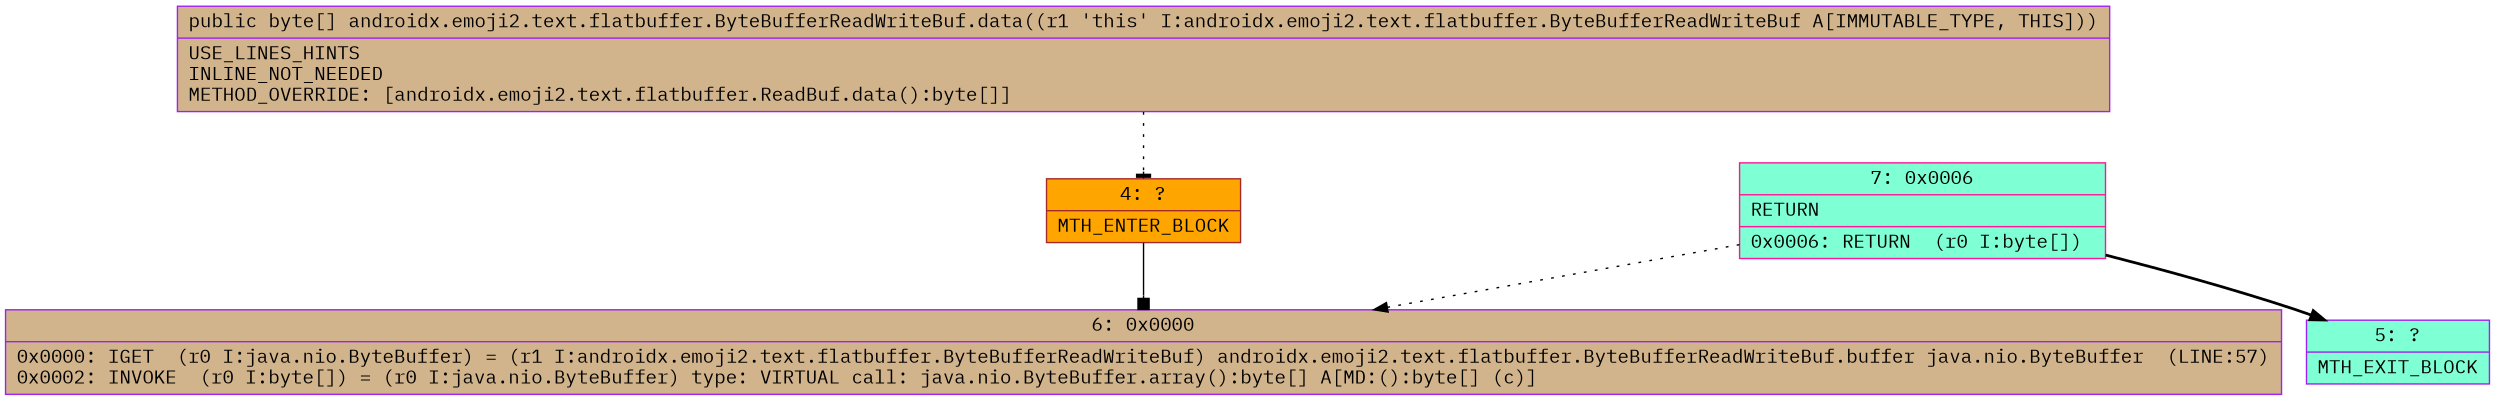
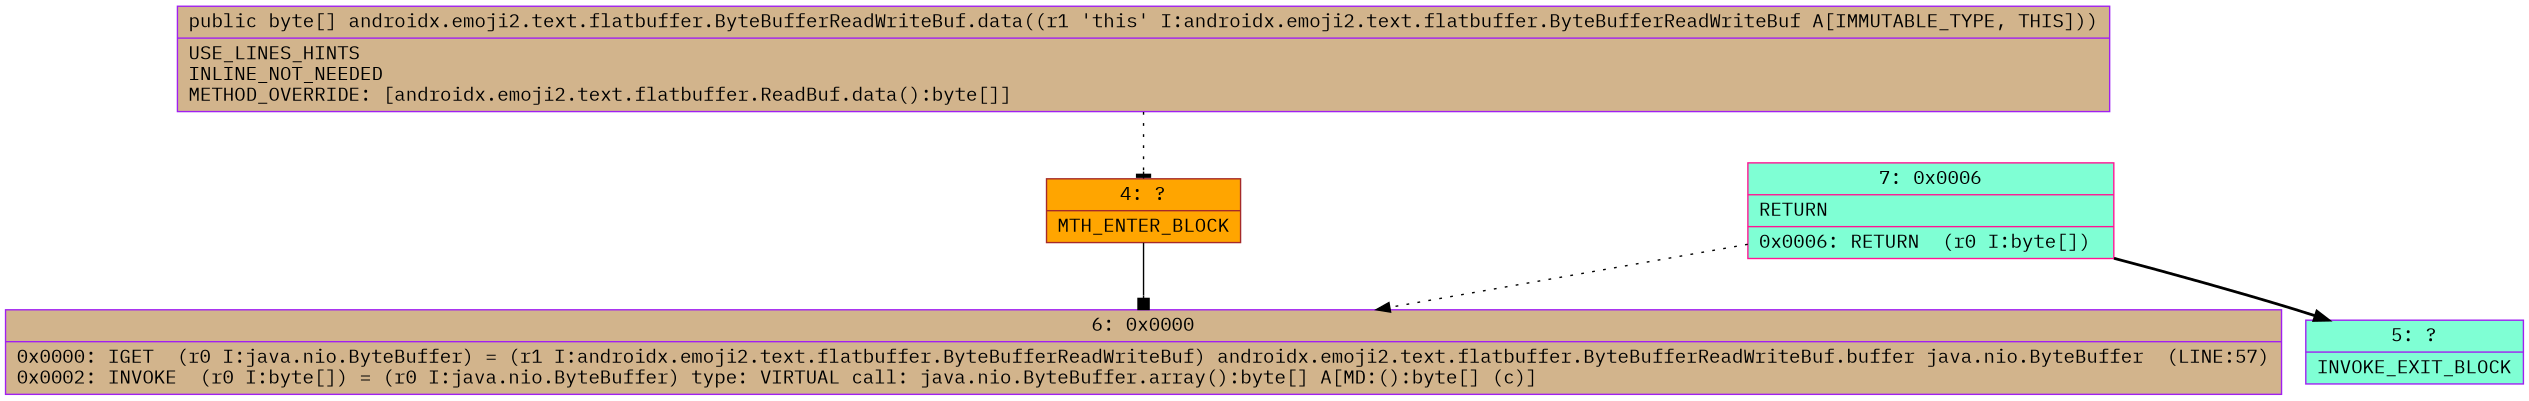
(2398, 367) -> (2415, 367)
